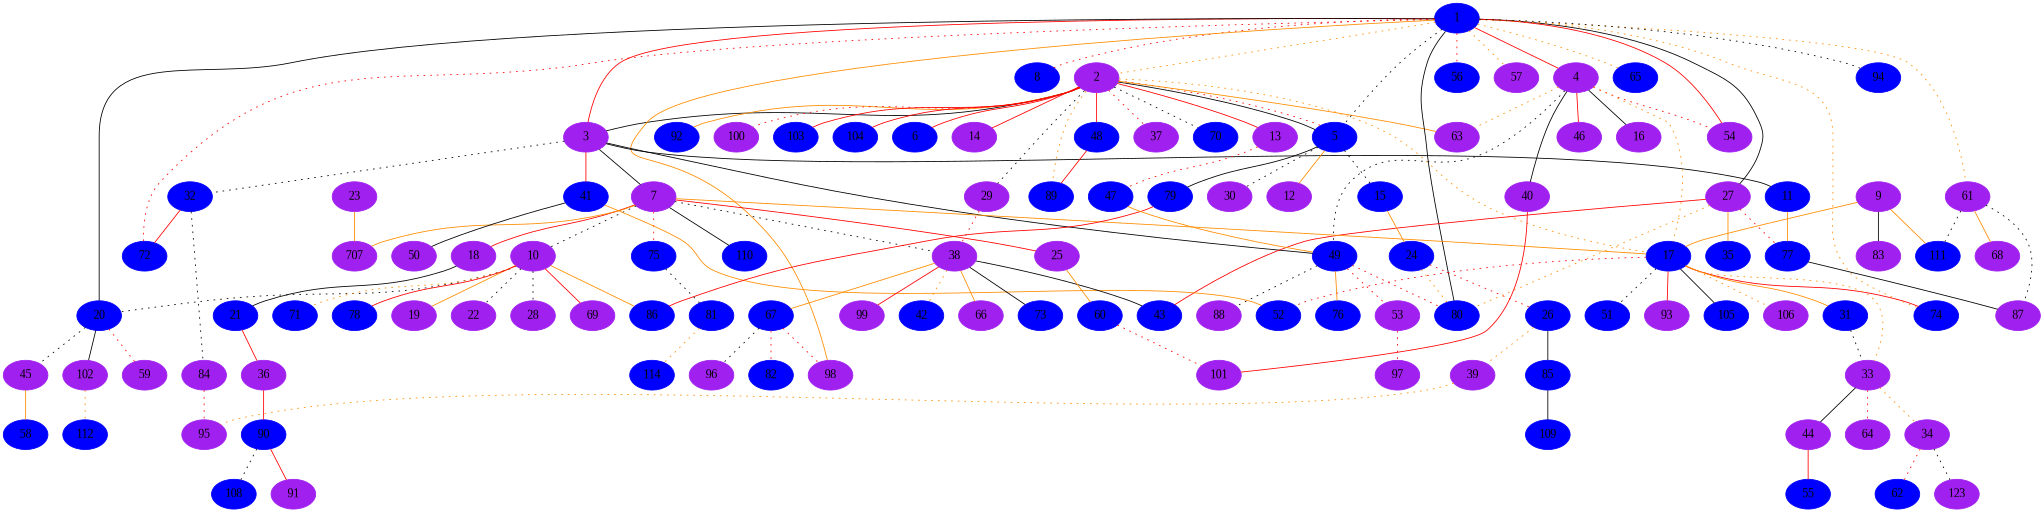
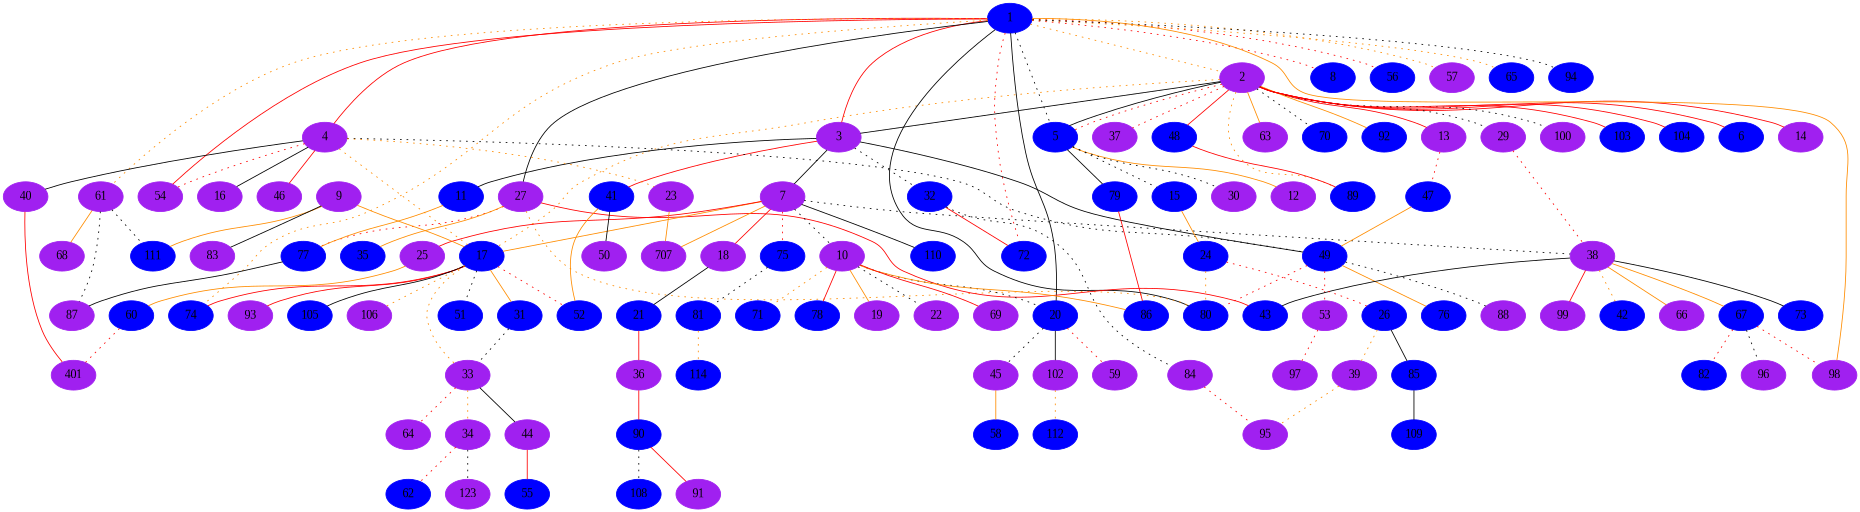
(916, 107) -> (1403, 106)
(1516, 107) -> (502, 153)
(533, 316) -> none
(1219, 375) -> (74, 375)
